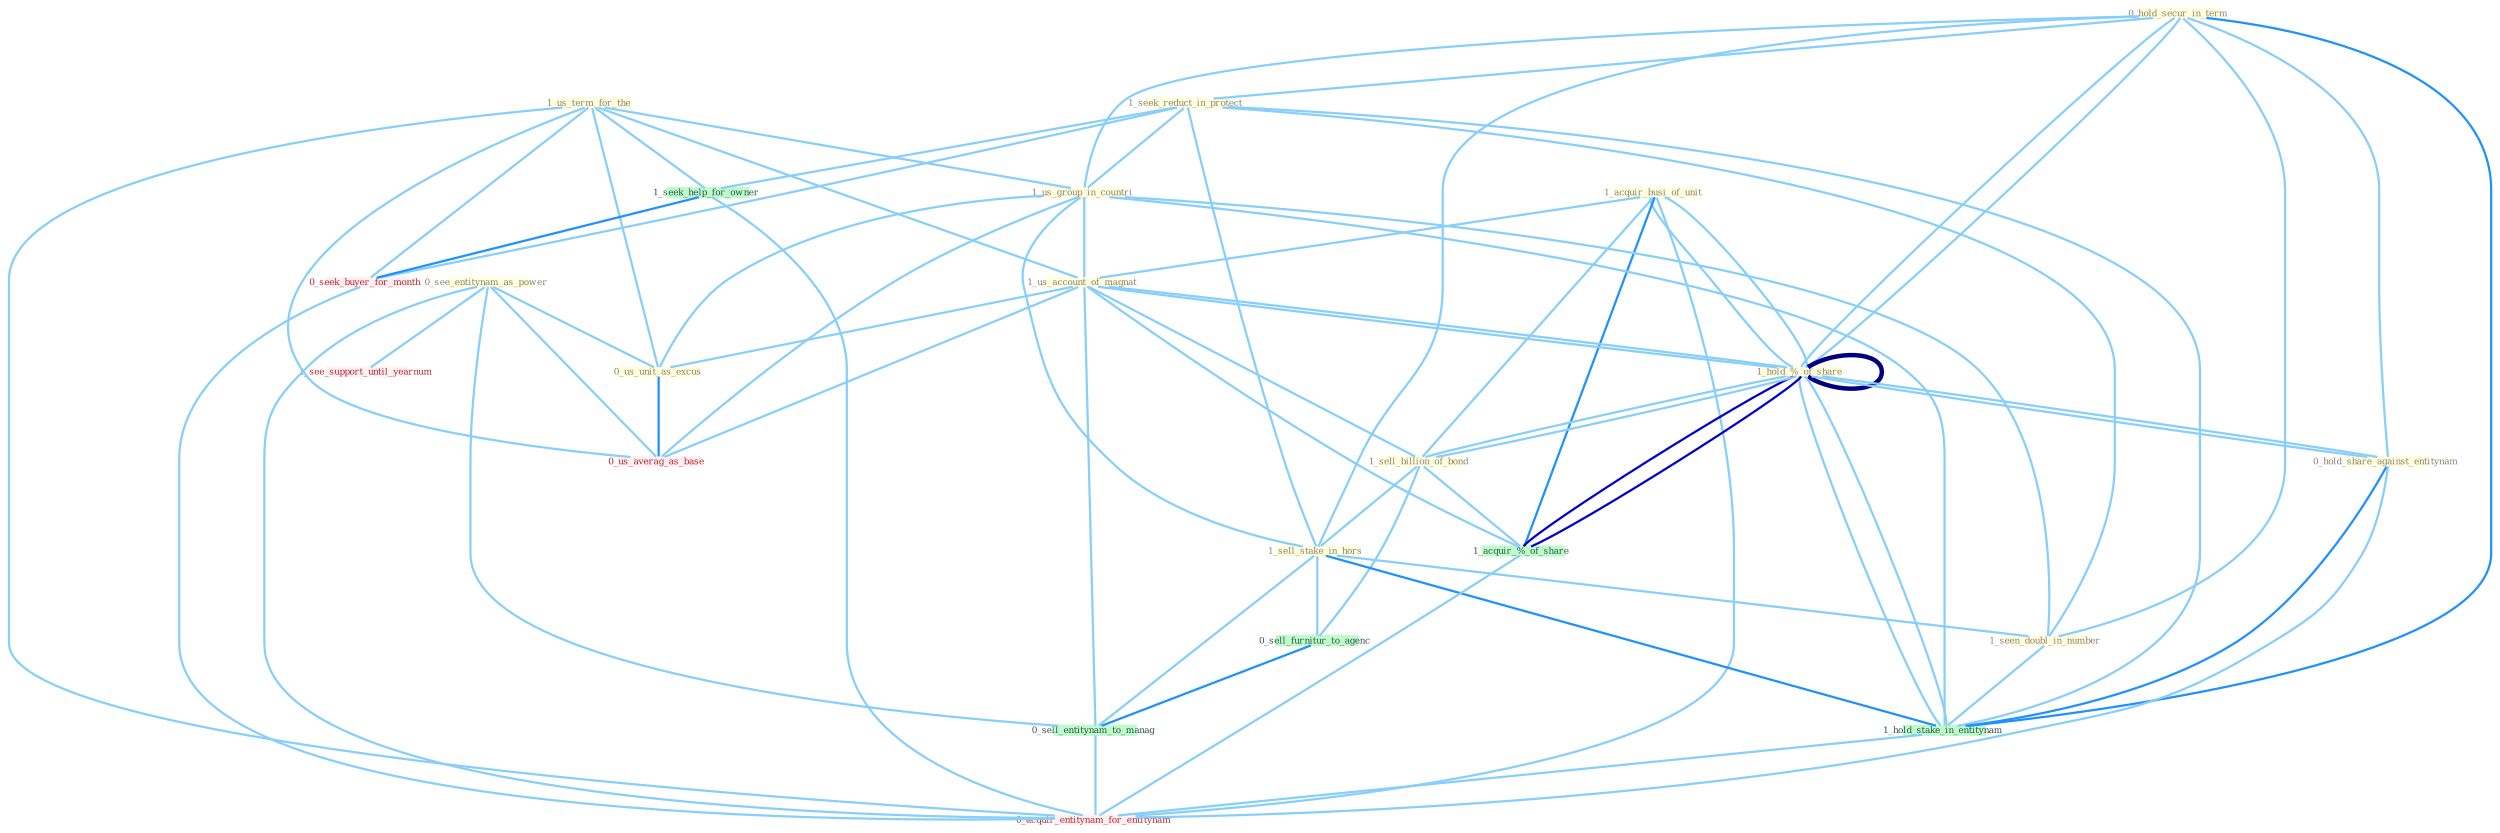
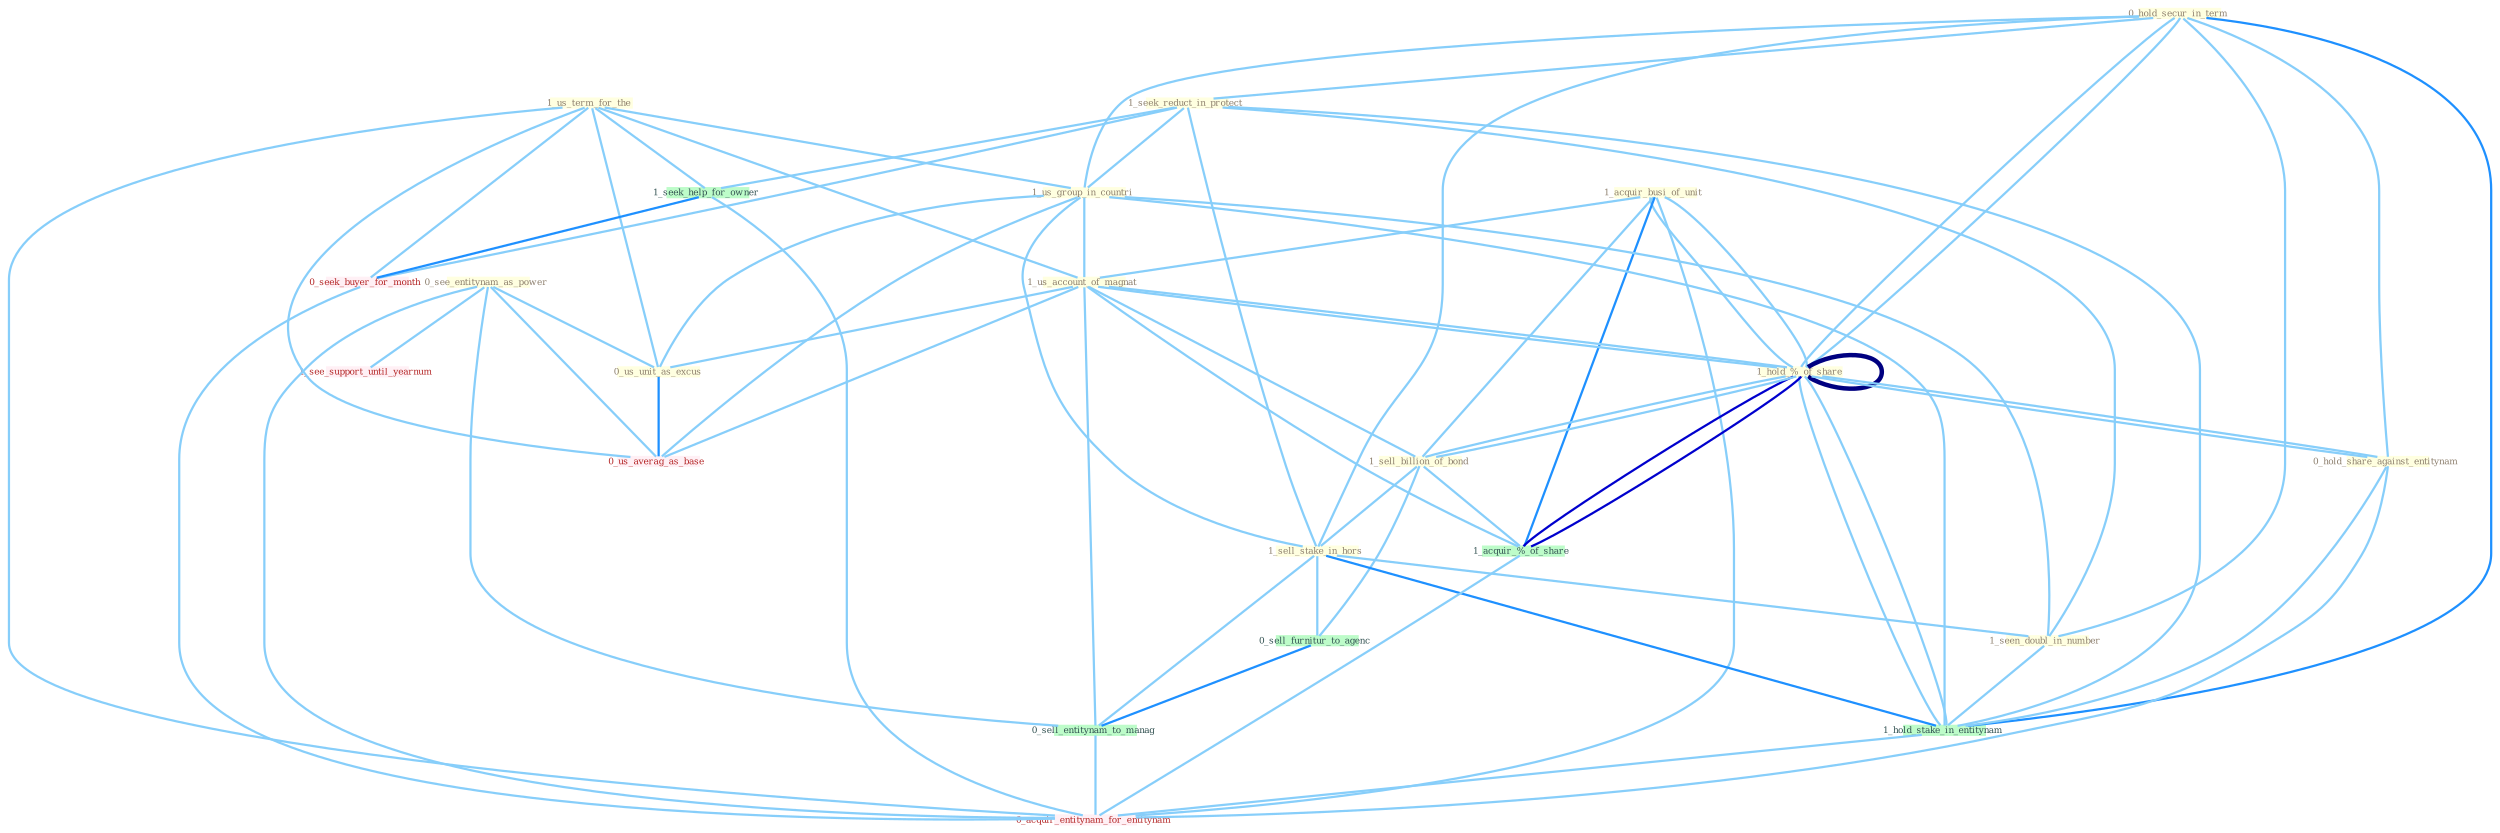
(2213, 655) -> (2213, 655)
